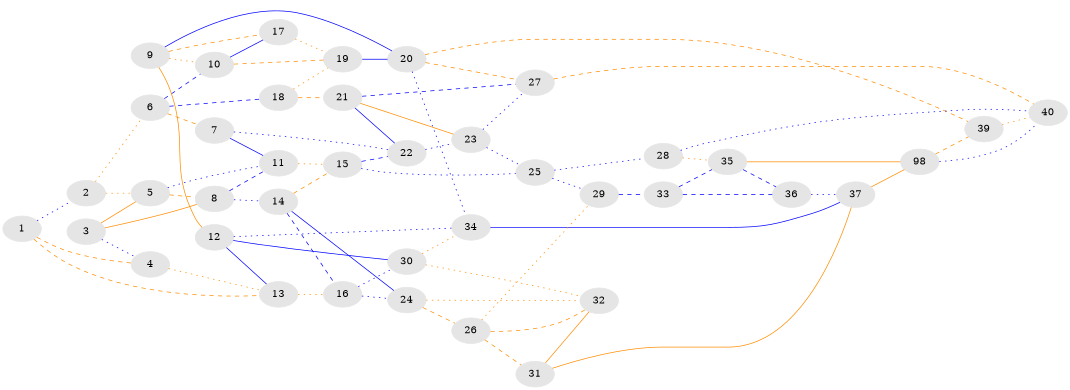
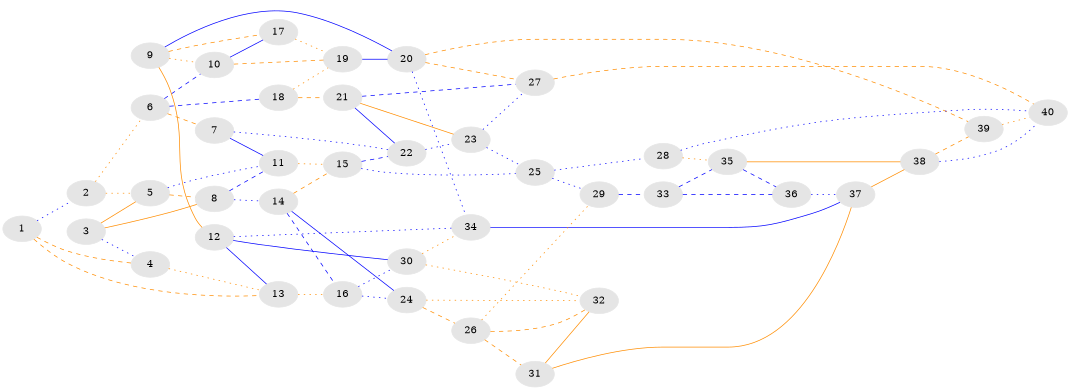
(920, 162) -> (920, 162)
